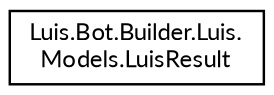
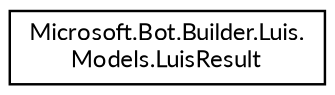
(137, 48) -> (167, 48)
